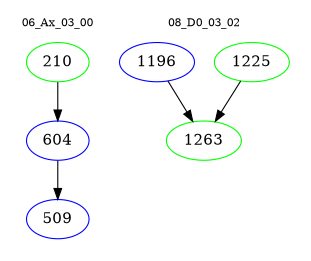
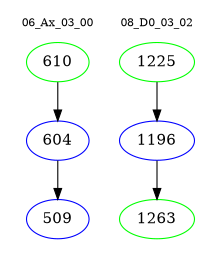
(58, 62) -> (58, 62)
(231, 96) -> (157, 96)
